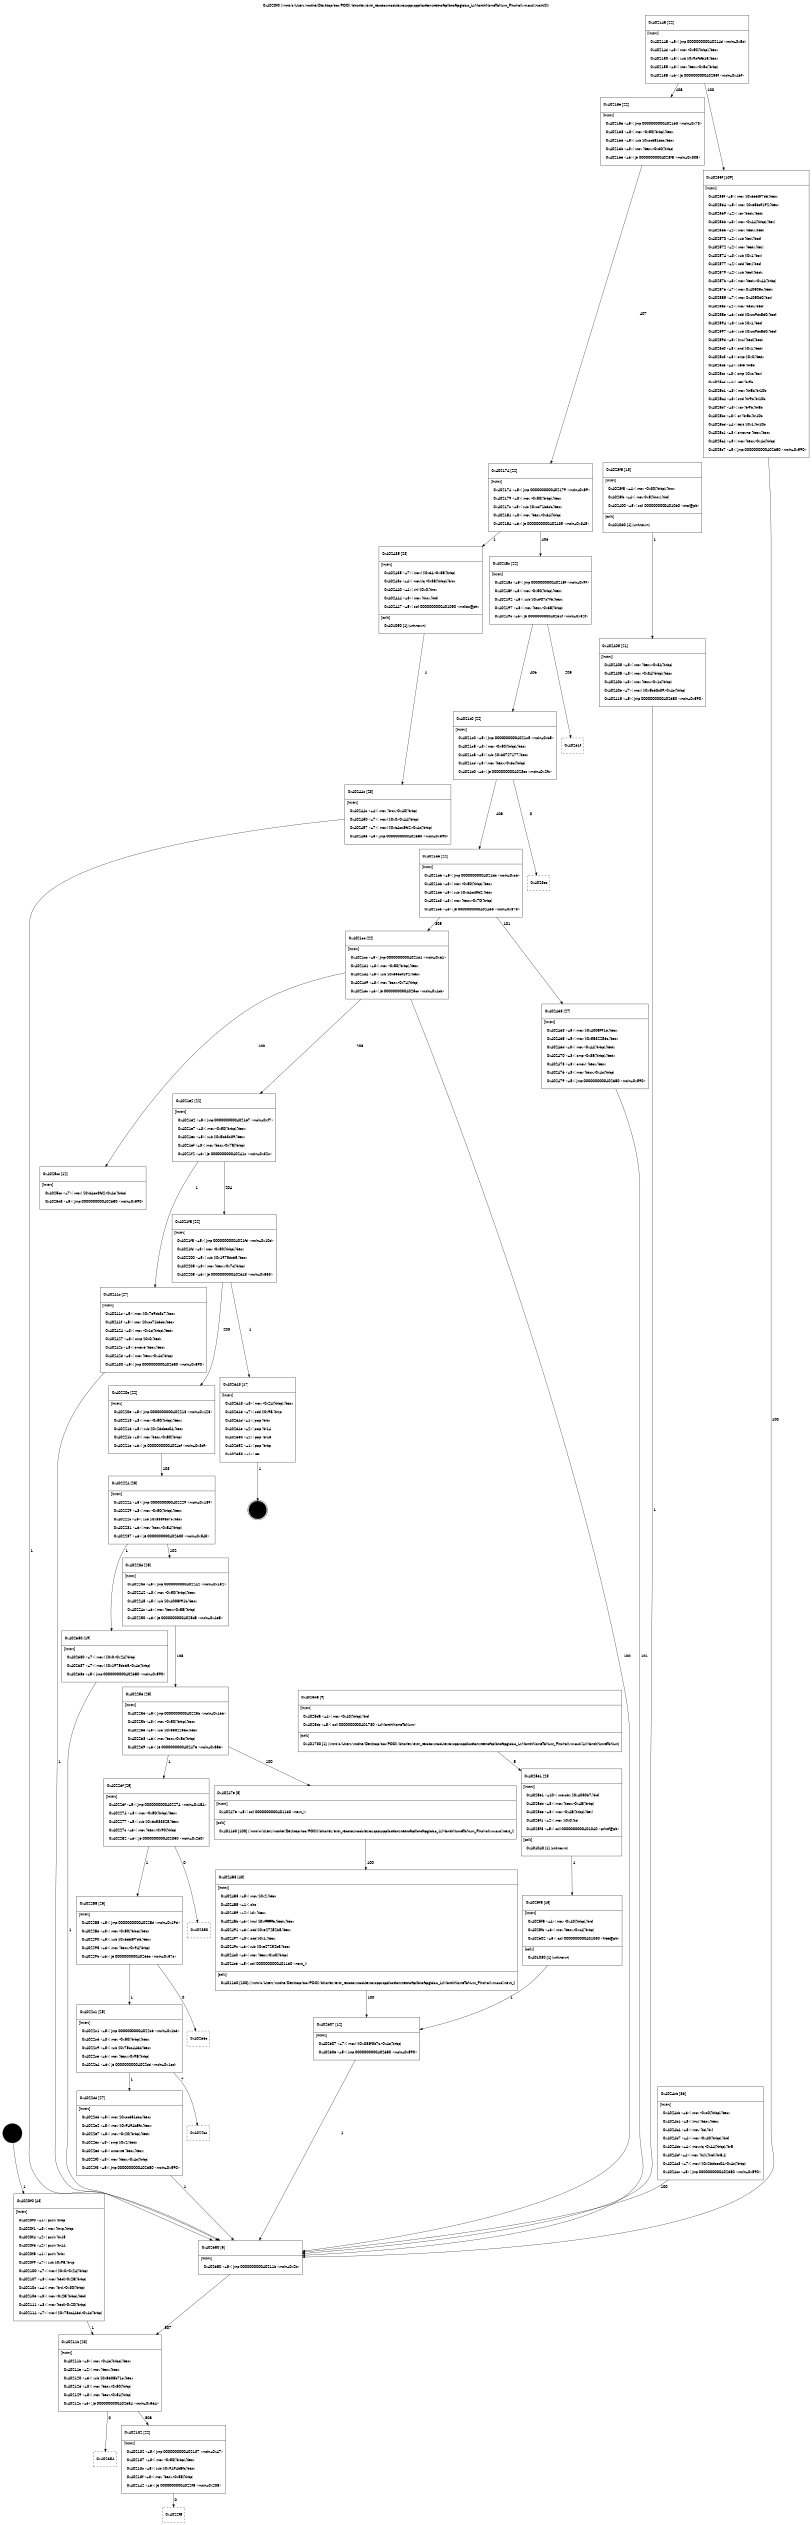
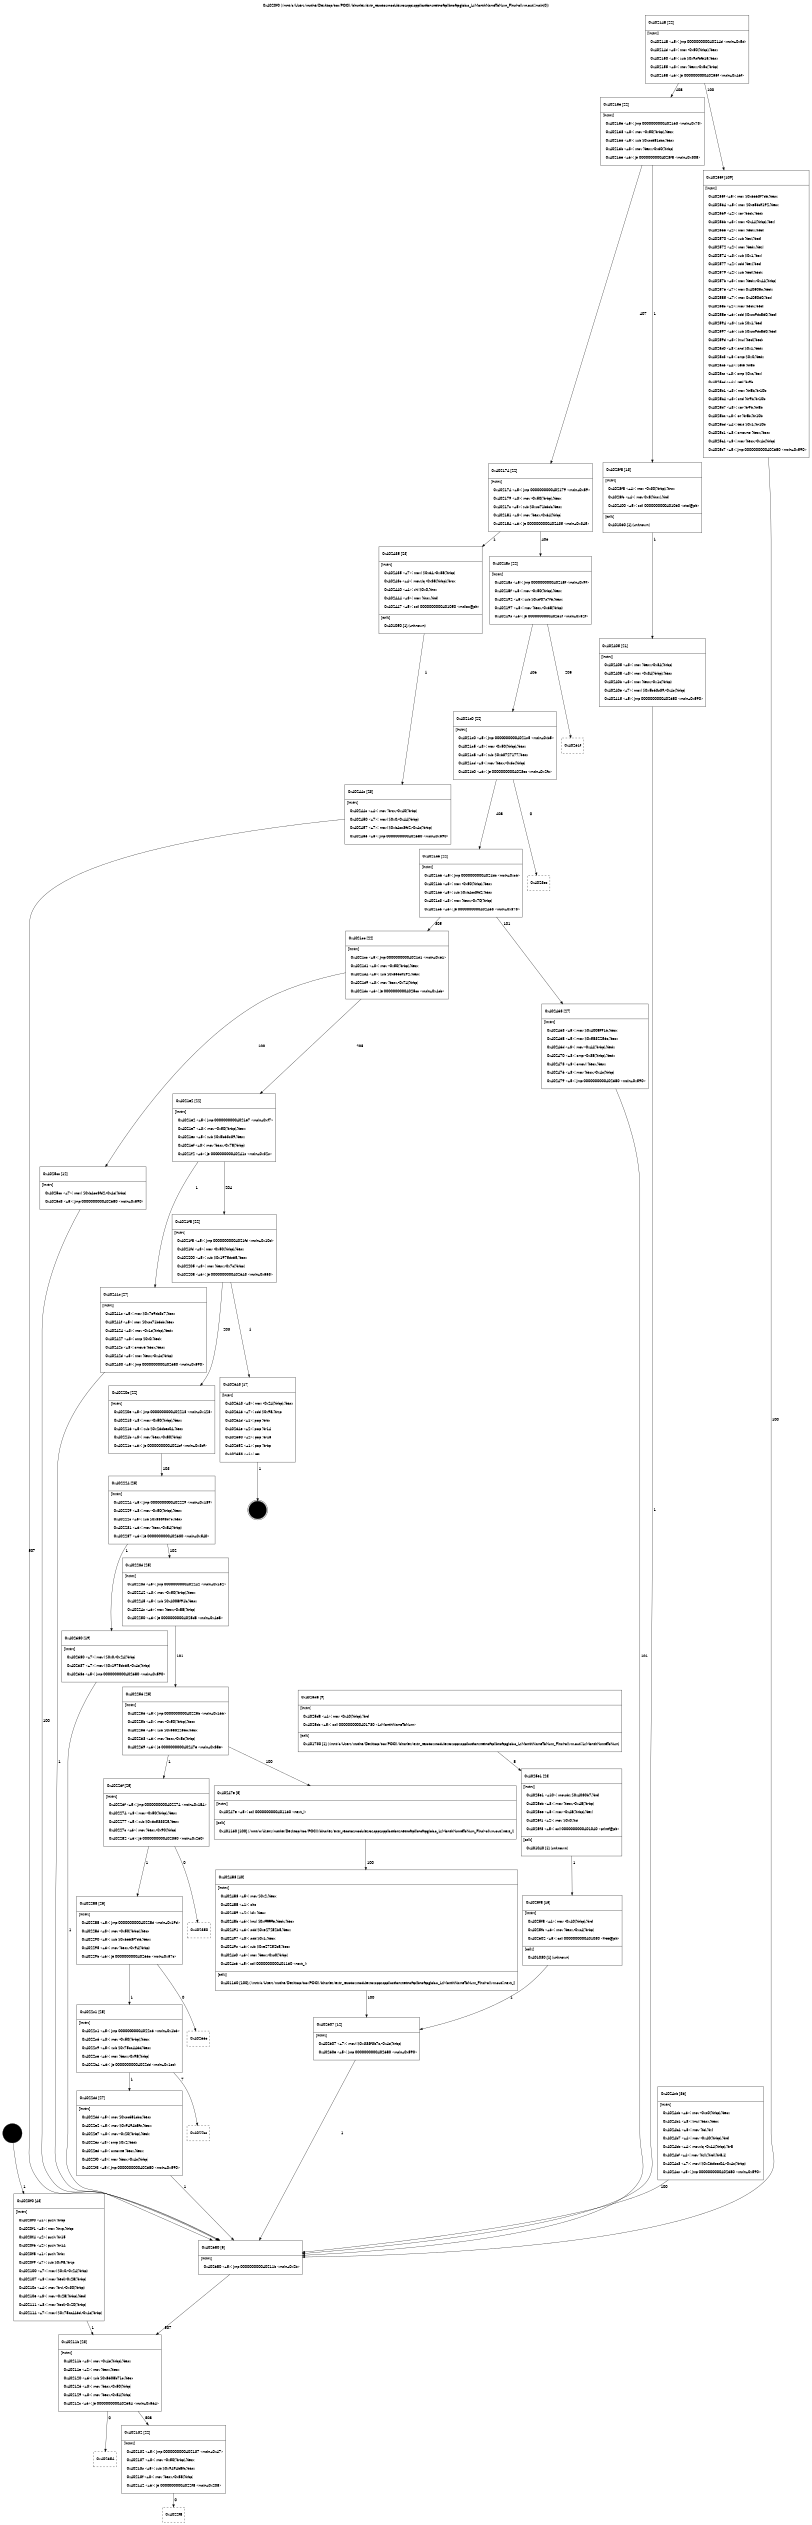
none -> (652, 312)
(31, 1551) -> (31, 1551)
(179, 1656) -> (179, 1656)
(629, 1729) -> (42, 1782)
